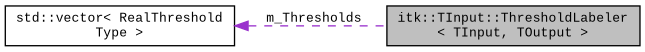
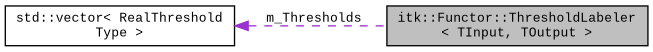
(513, 26) -> (517, 26)
